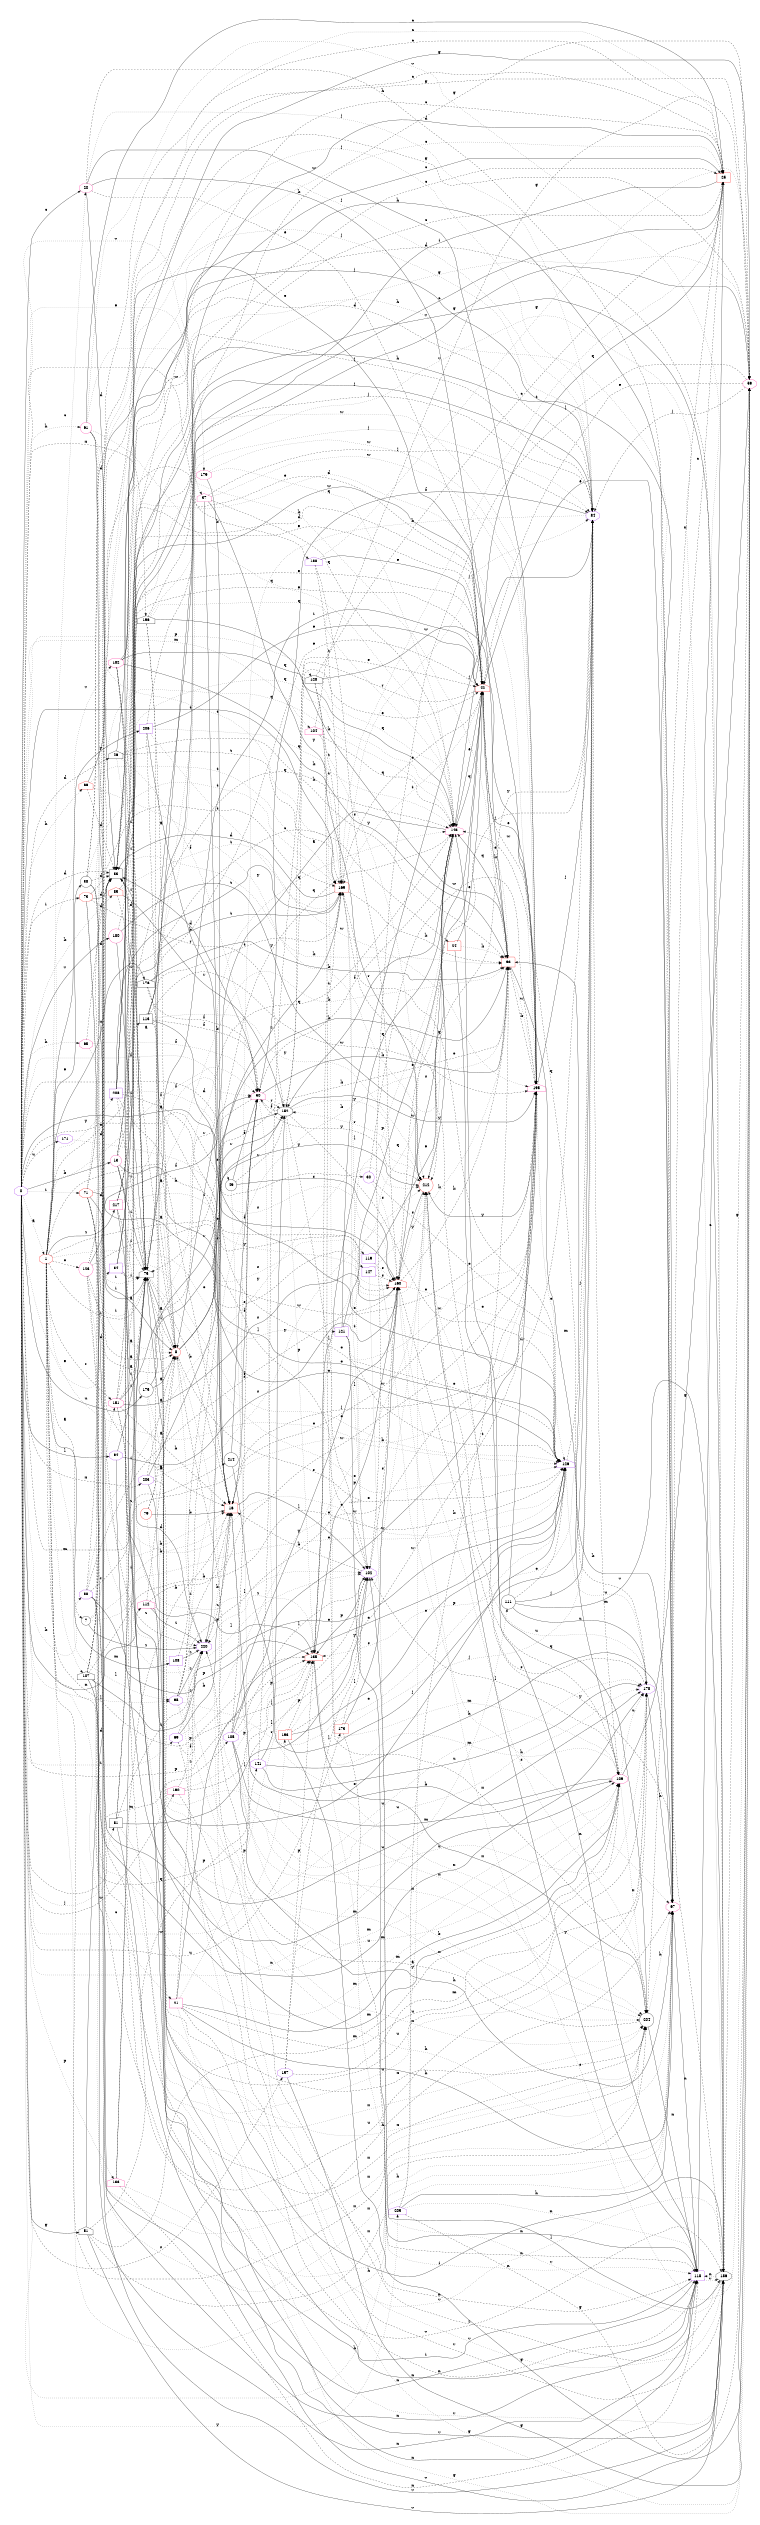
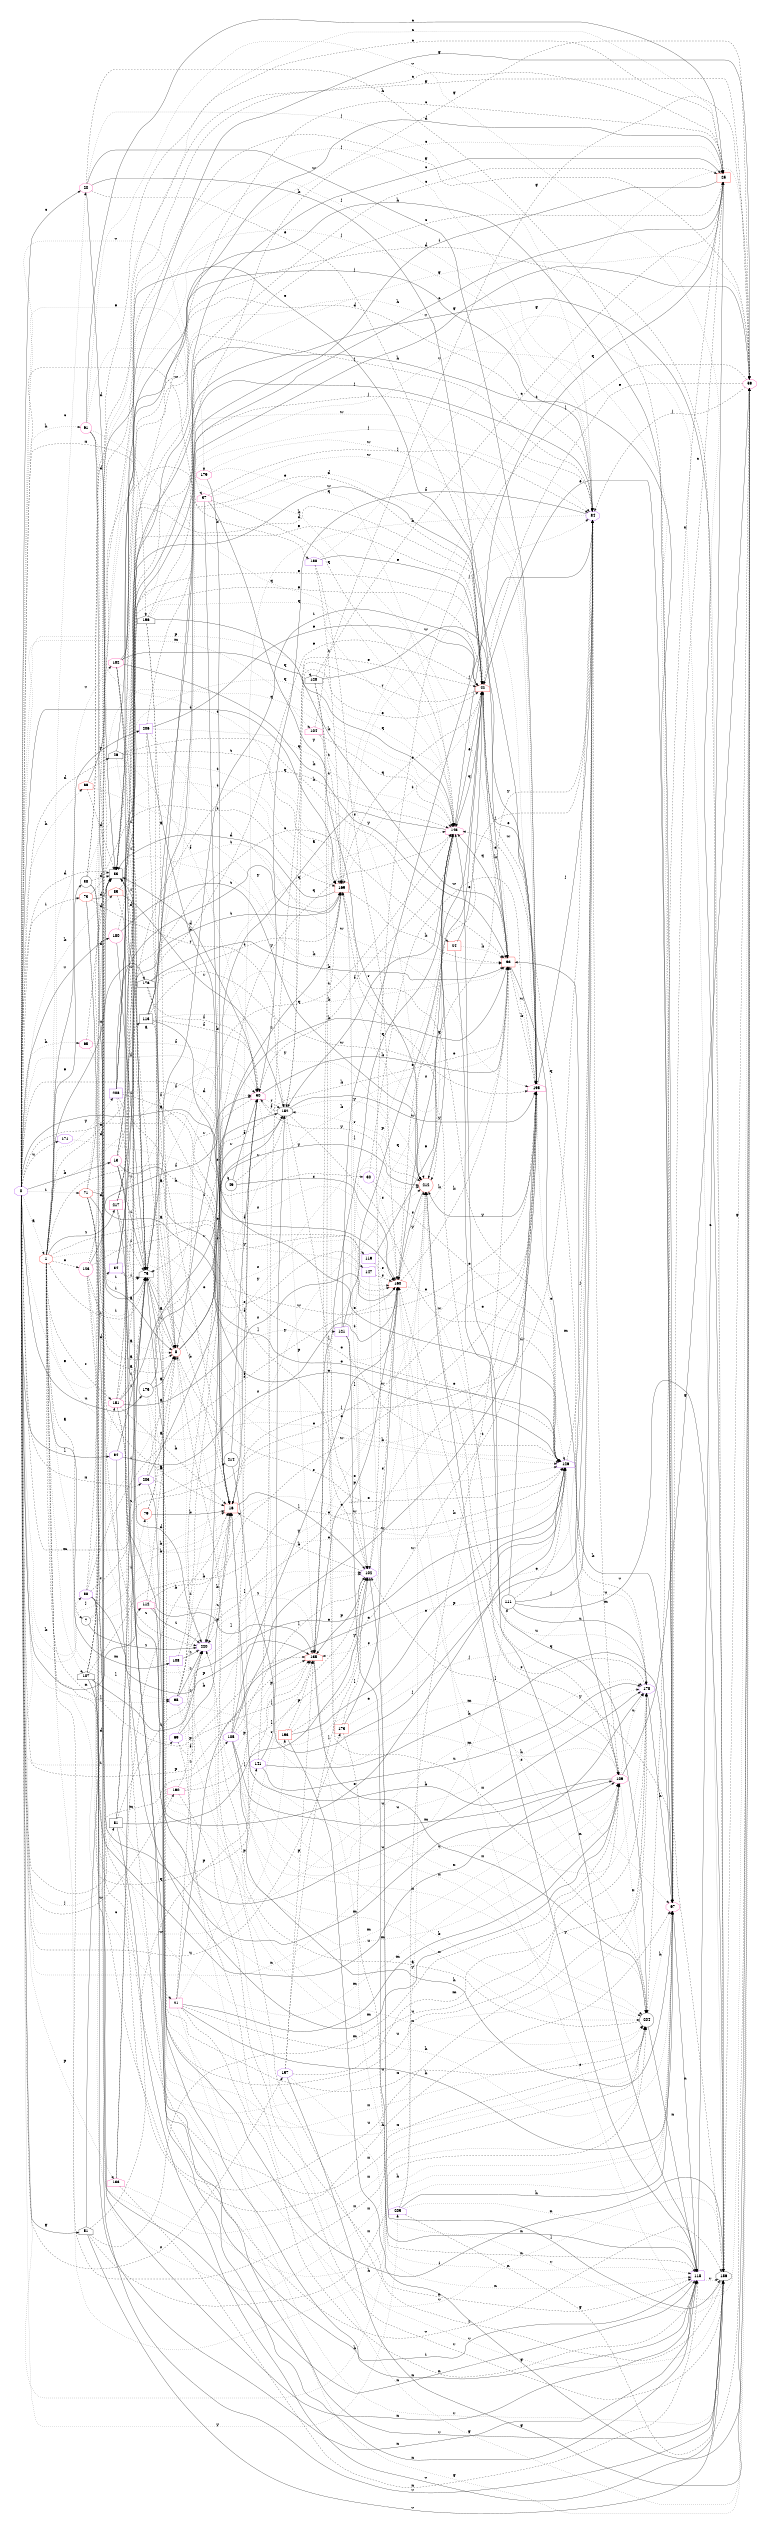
none -> (30, 1590)
(712, 2276) -> (427, 2279)
